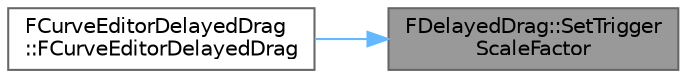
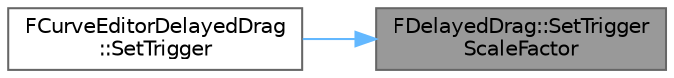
(161, 39) -> (155, 39)
